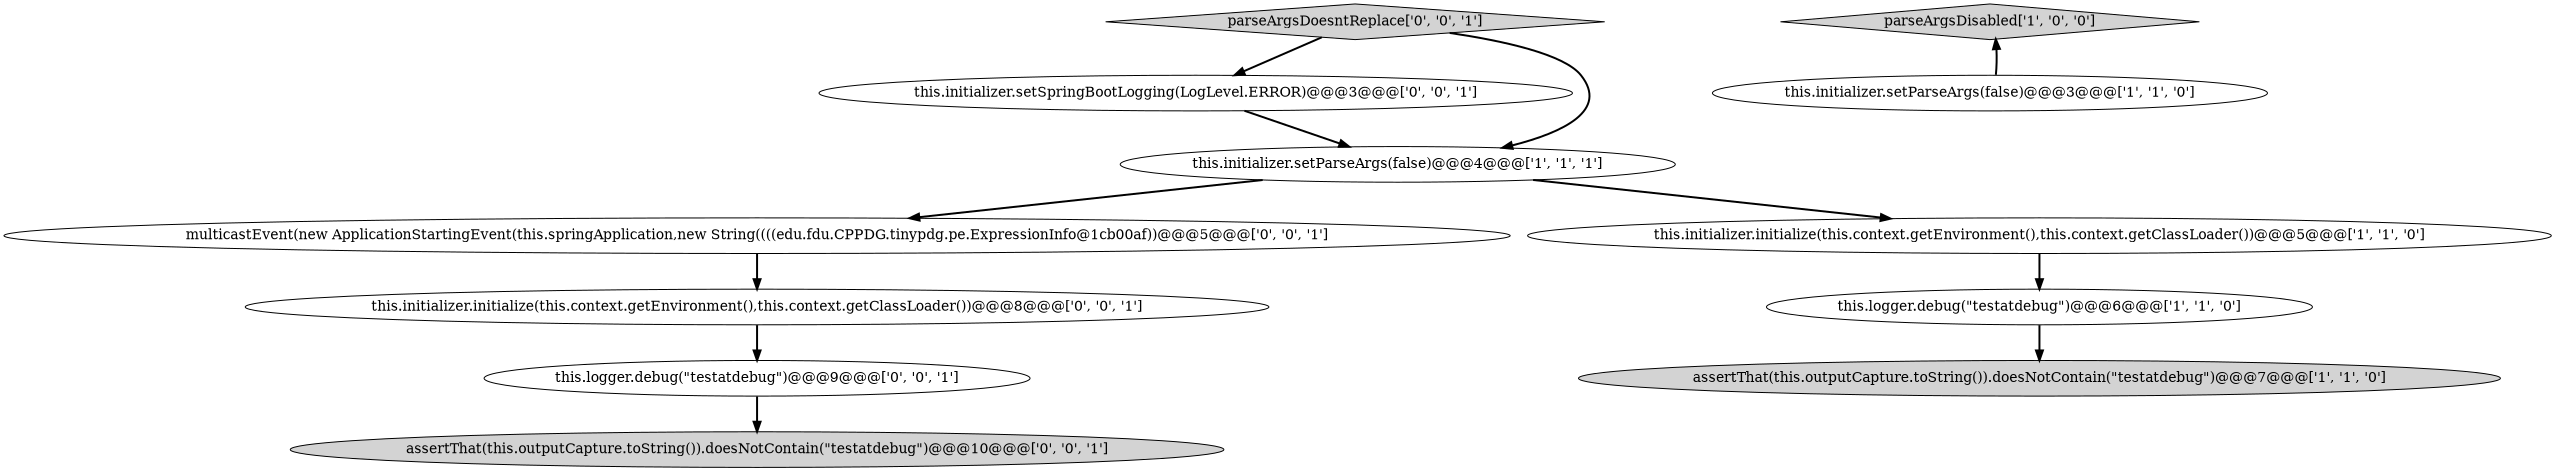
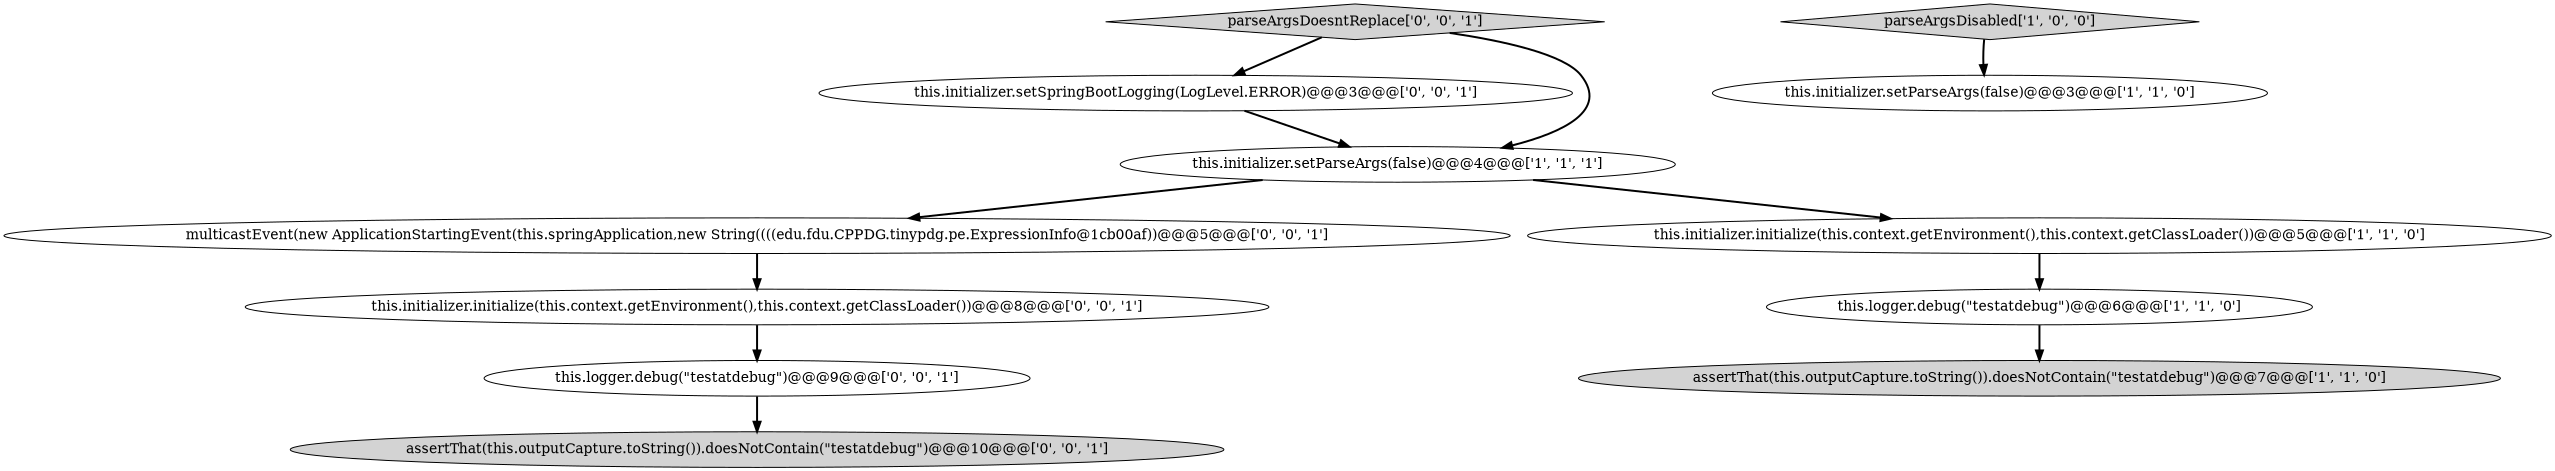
(1997, 62) -> (1983, 52)
